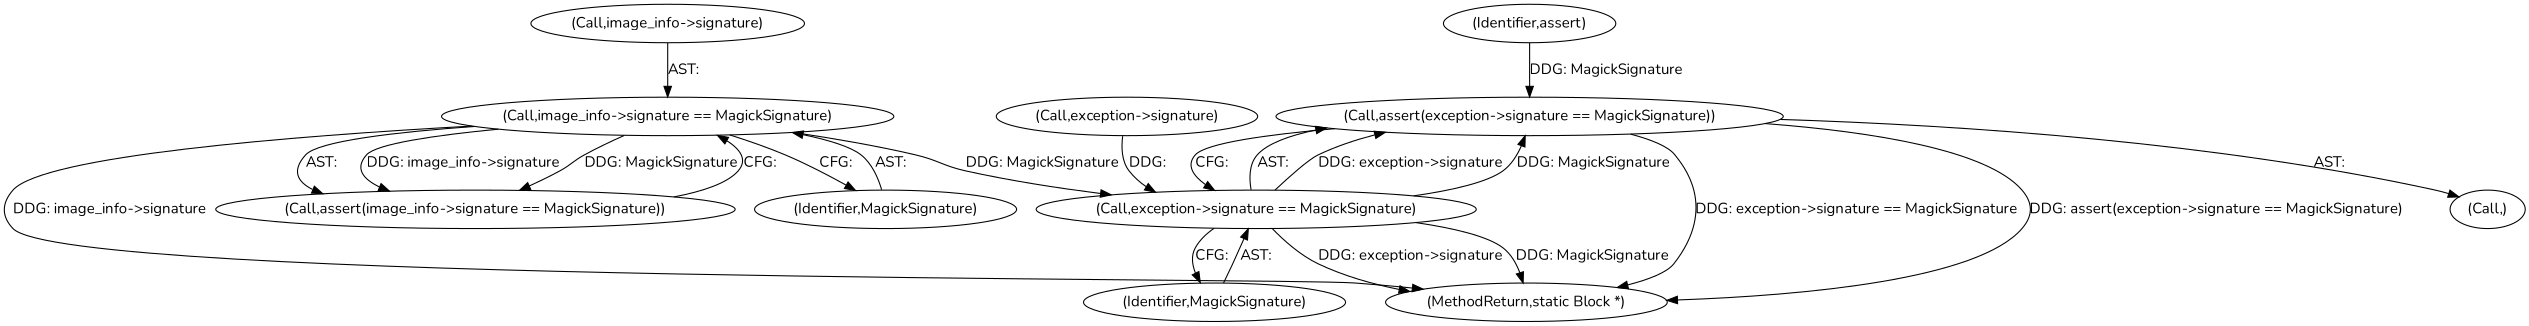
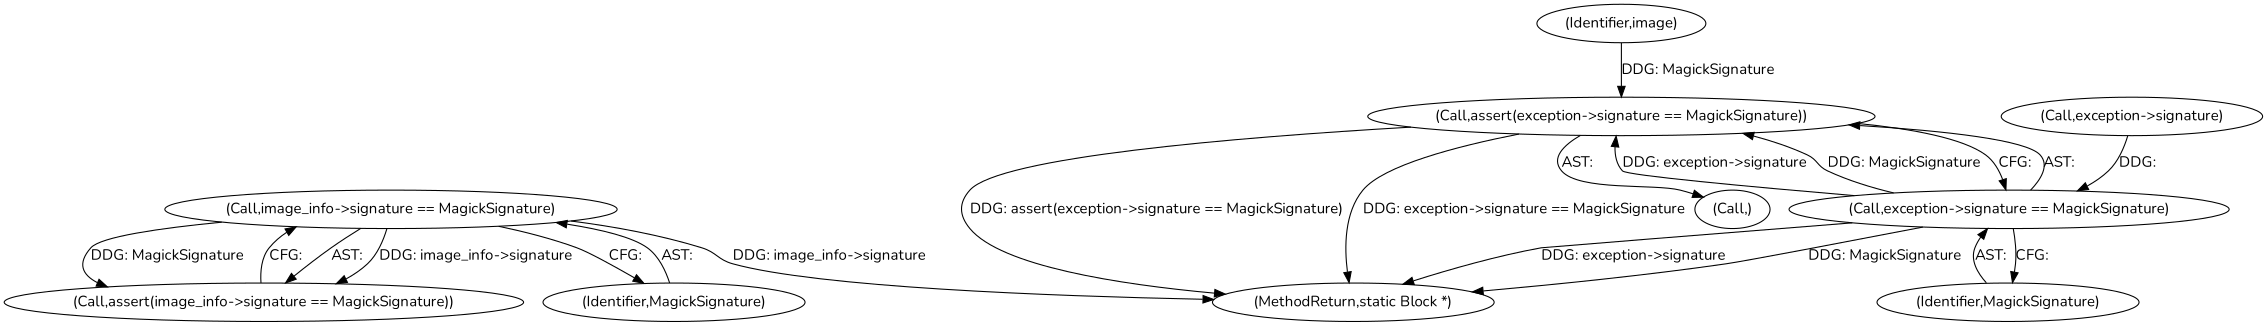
(668, 23) -> none
(1530, 23) -> (1621, 23)
(946, 165) -> none
